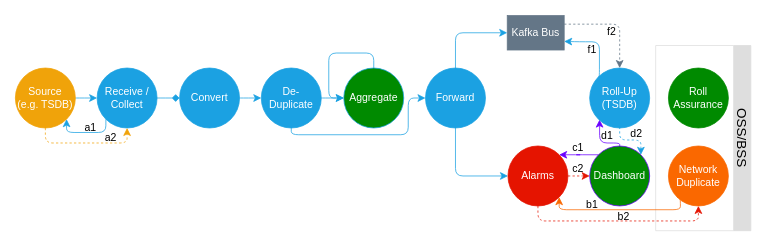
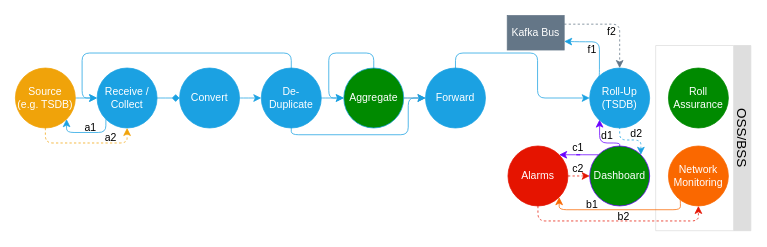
(468, 33) -> (538, 74)
none -> (174, 53)
none -> (405, 98)
(456, 153) -> none
(699, 176) -> (699, 176)
